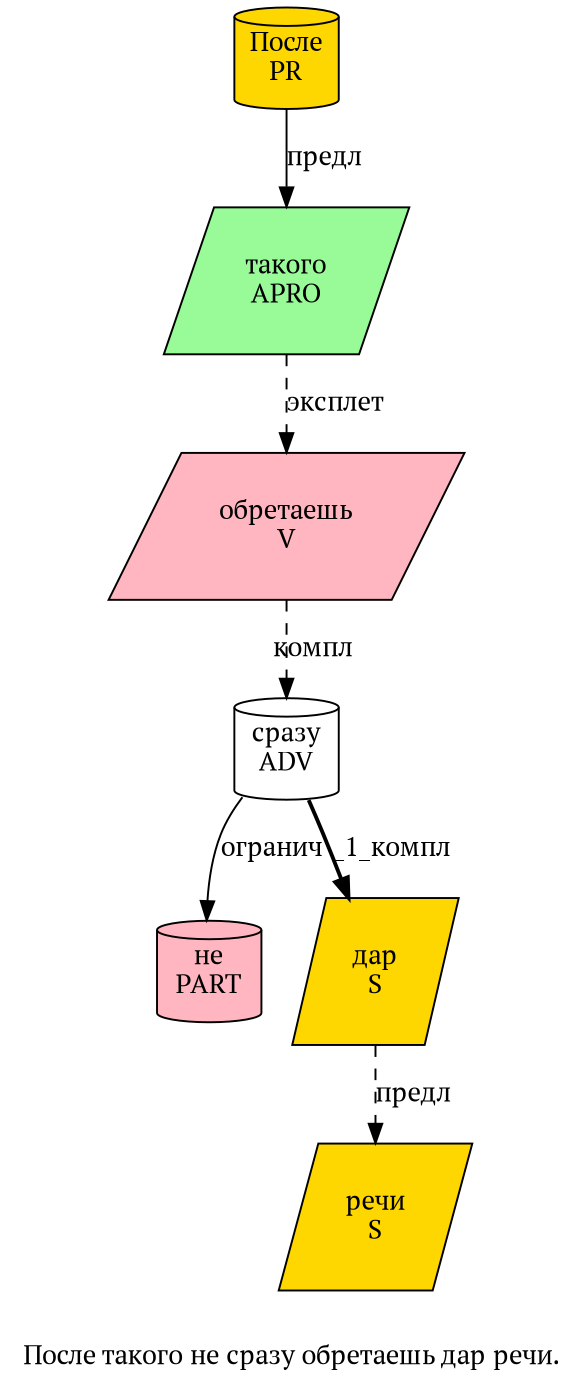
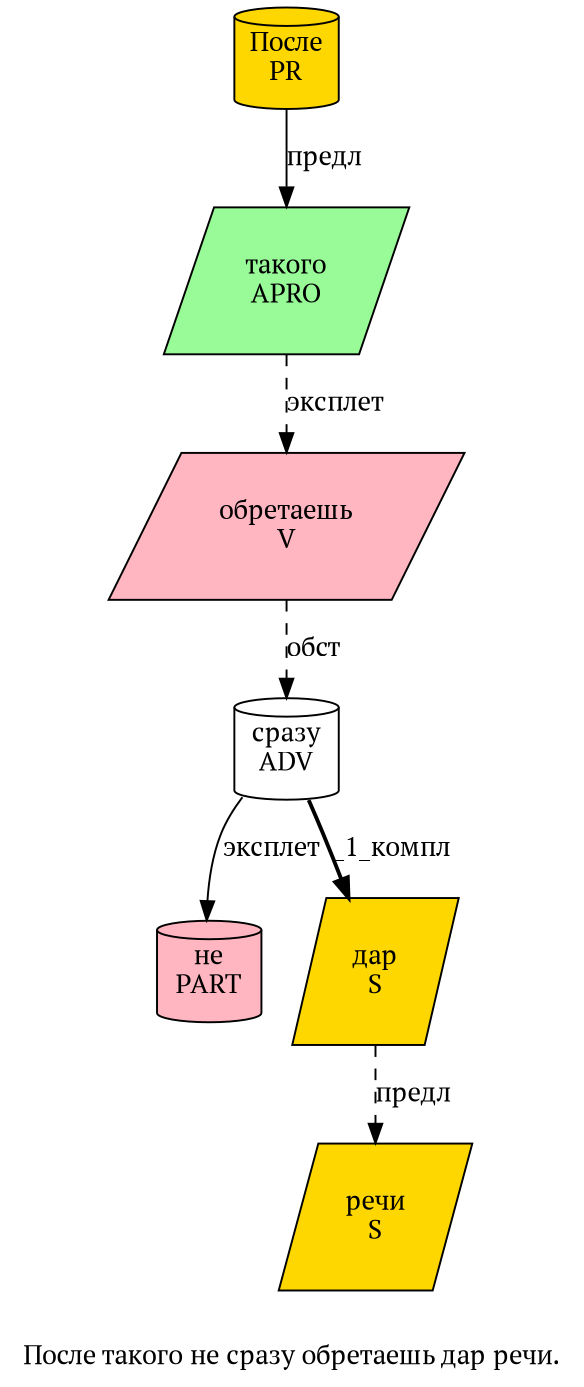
(314, 649) -> (314, 649)
(272, 849) -> (272, 849)
